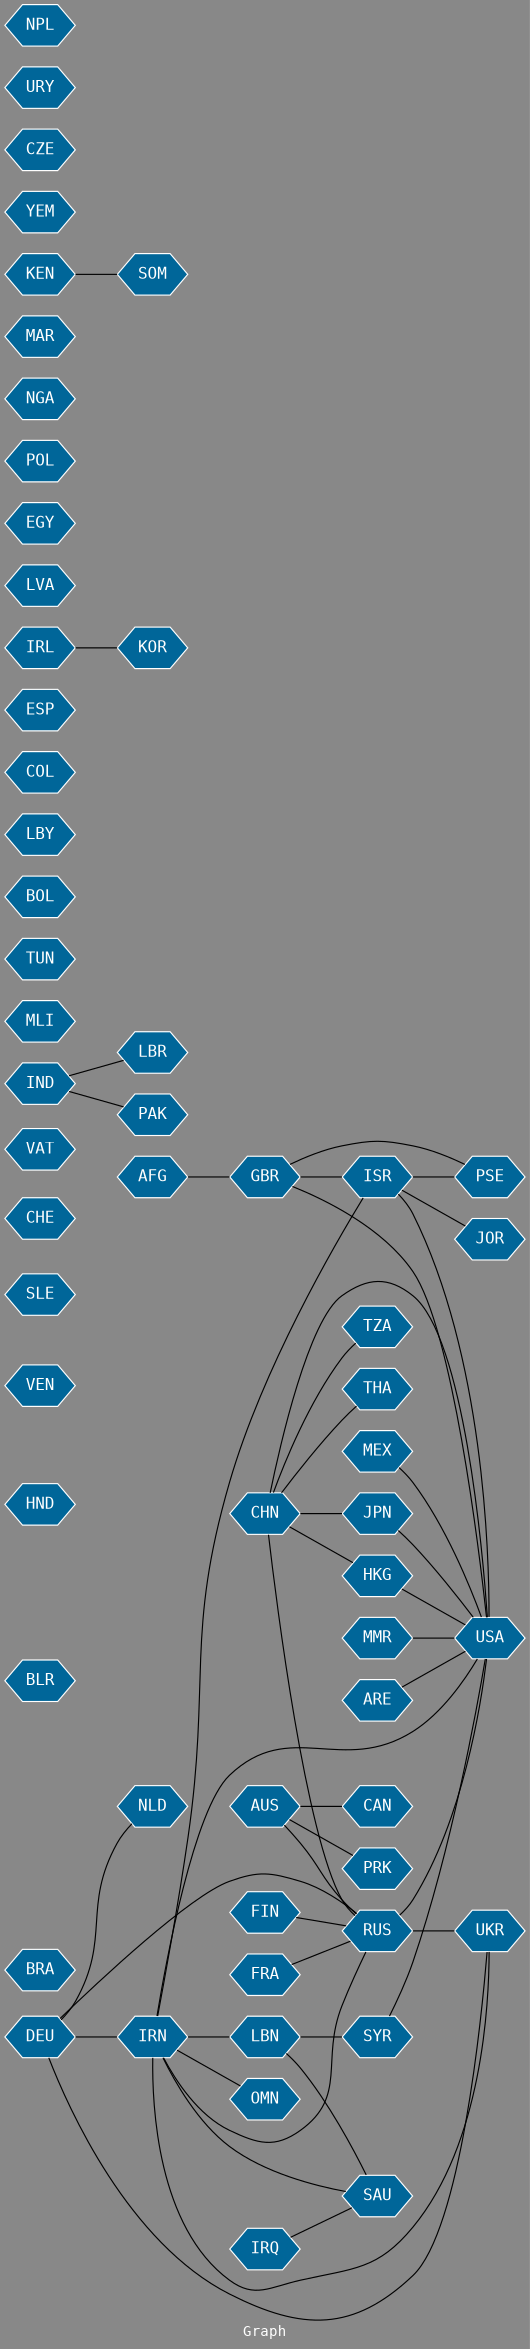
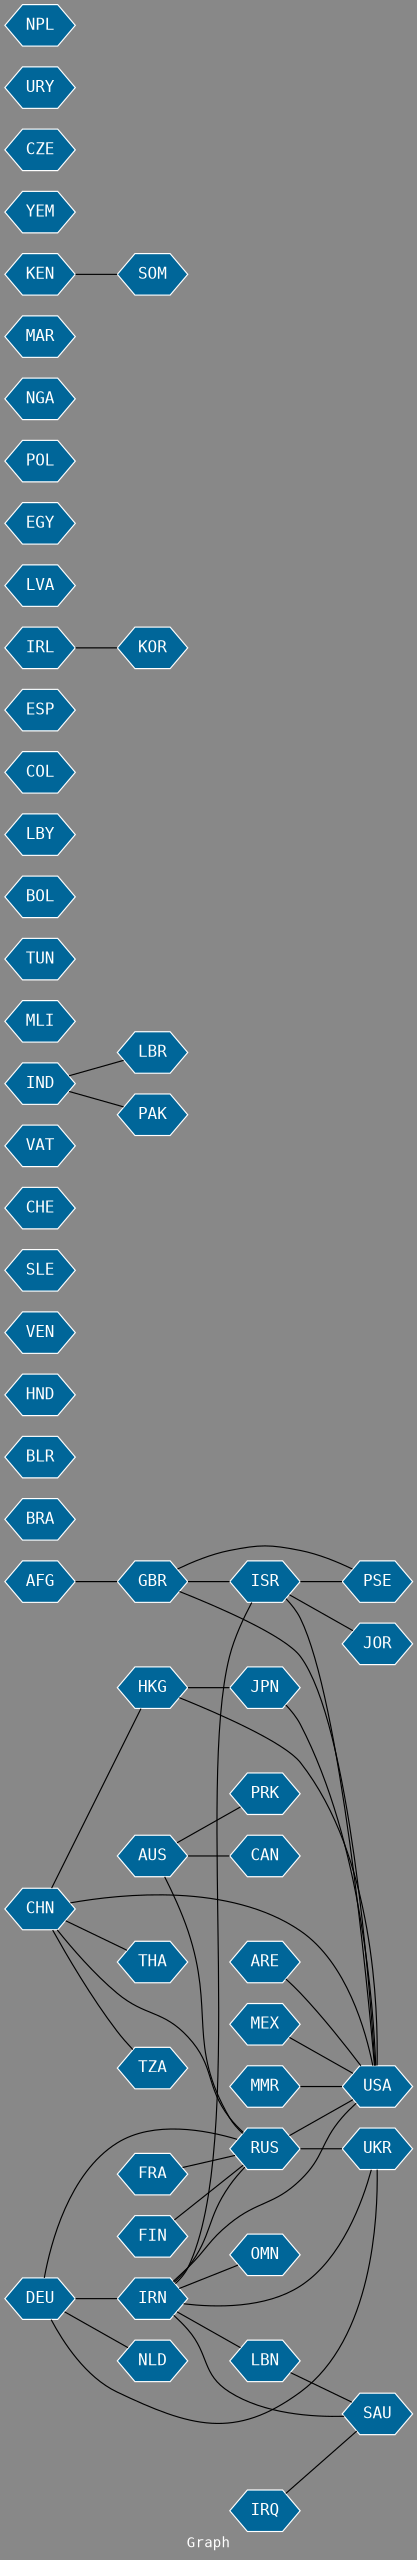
(321, 1514) -> (209, 1688)
(377, 2037) -> none
